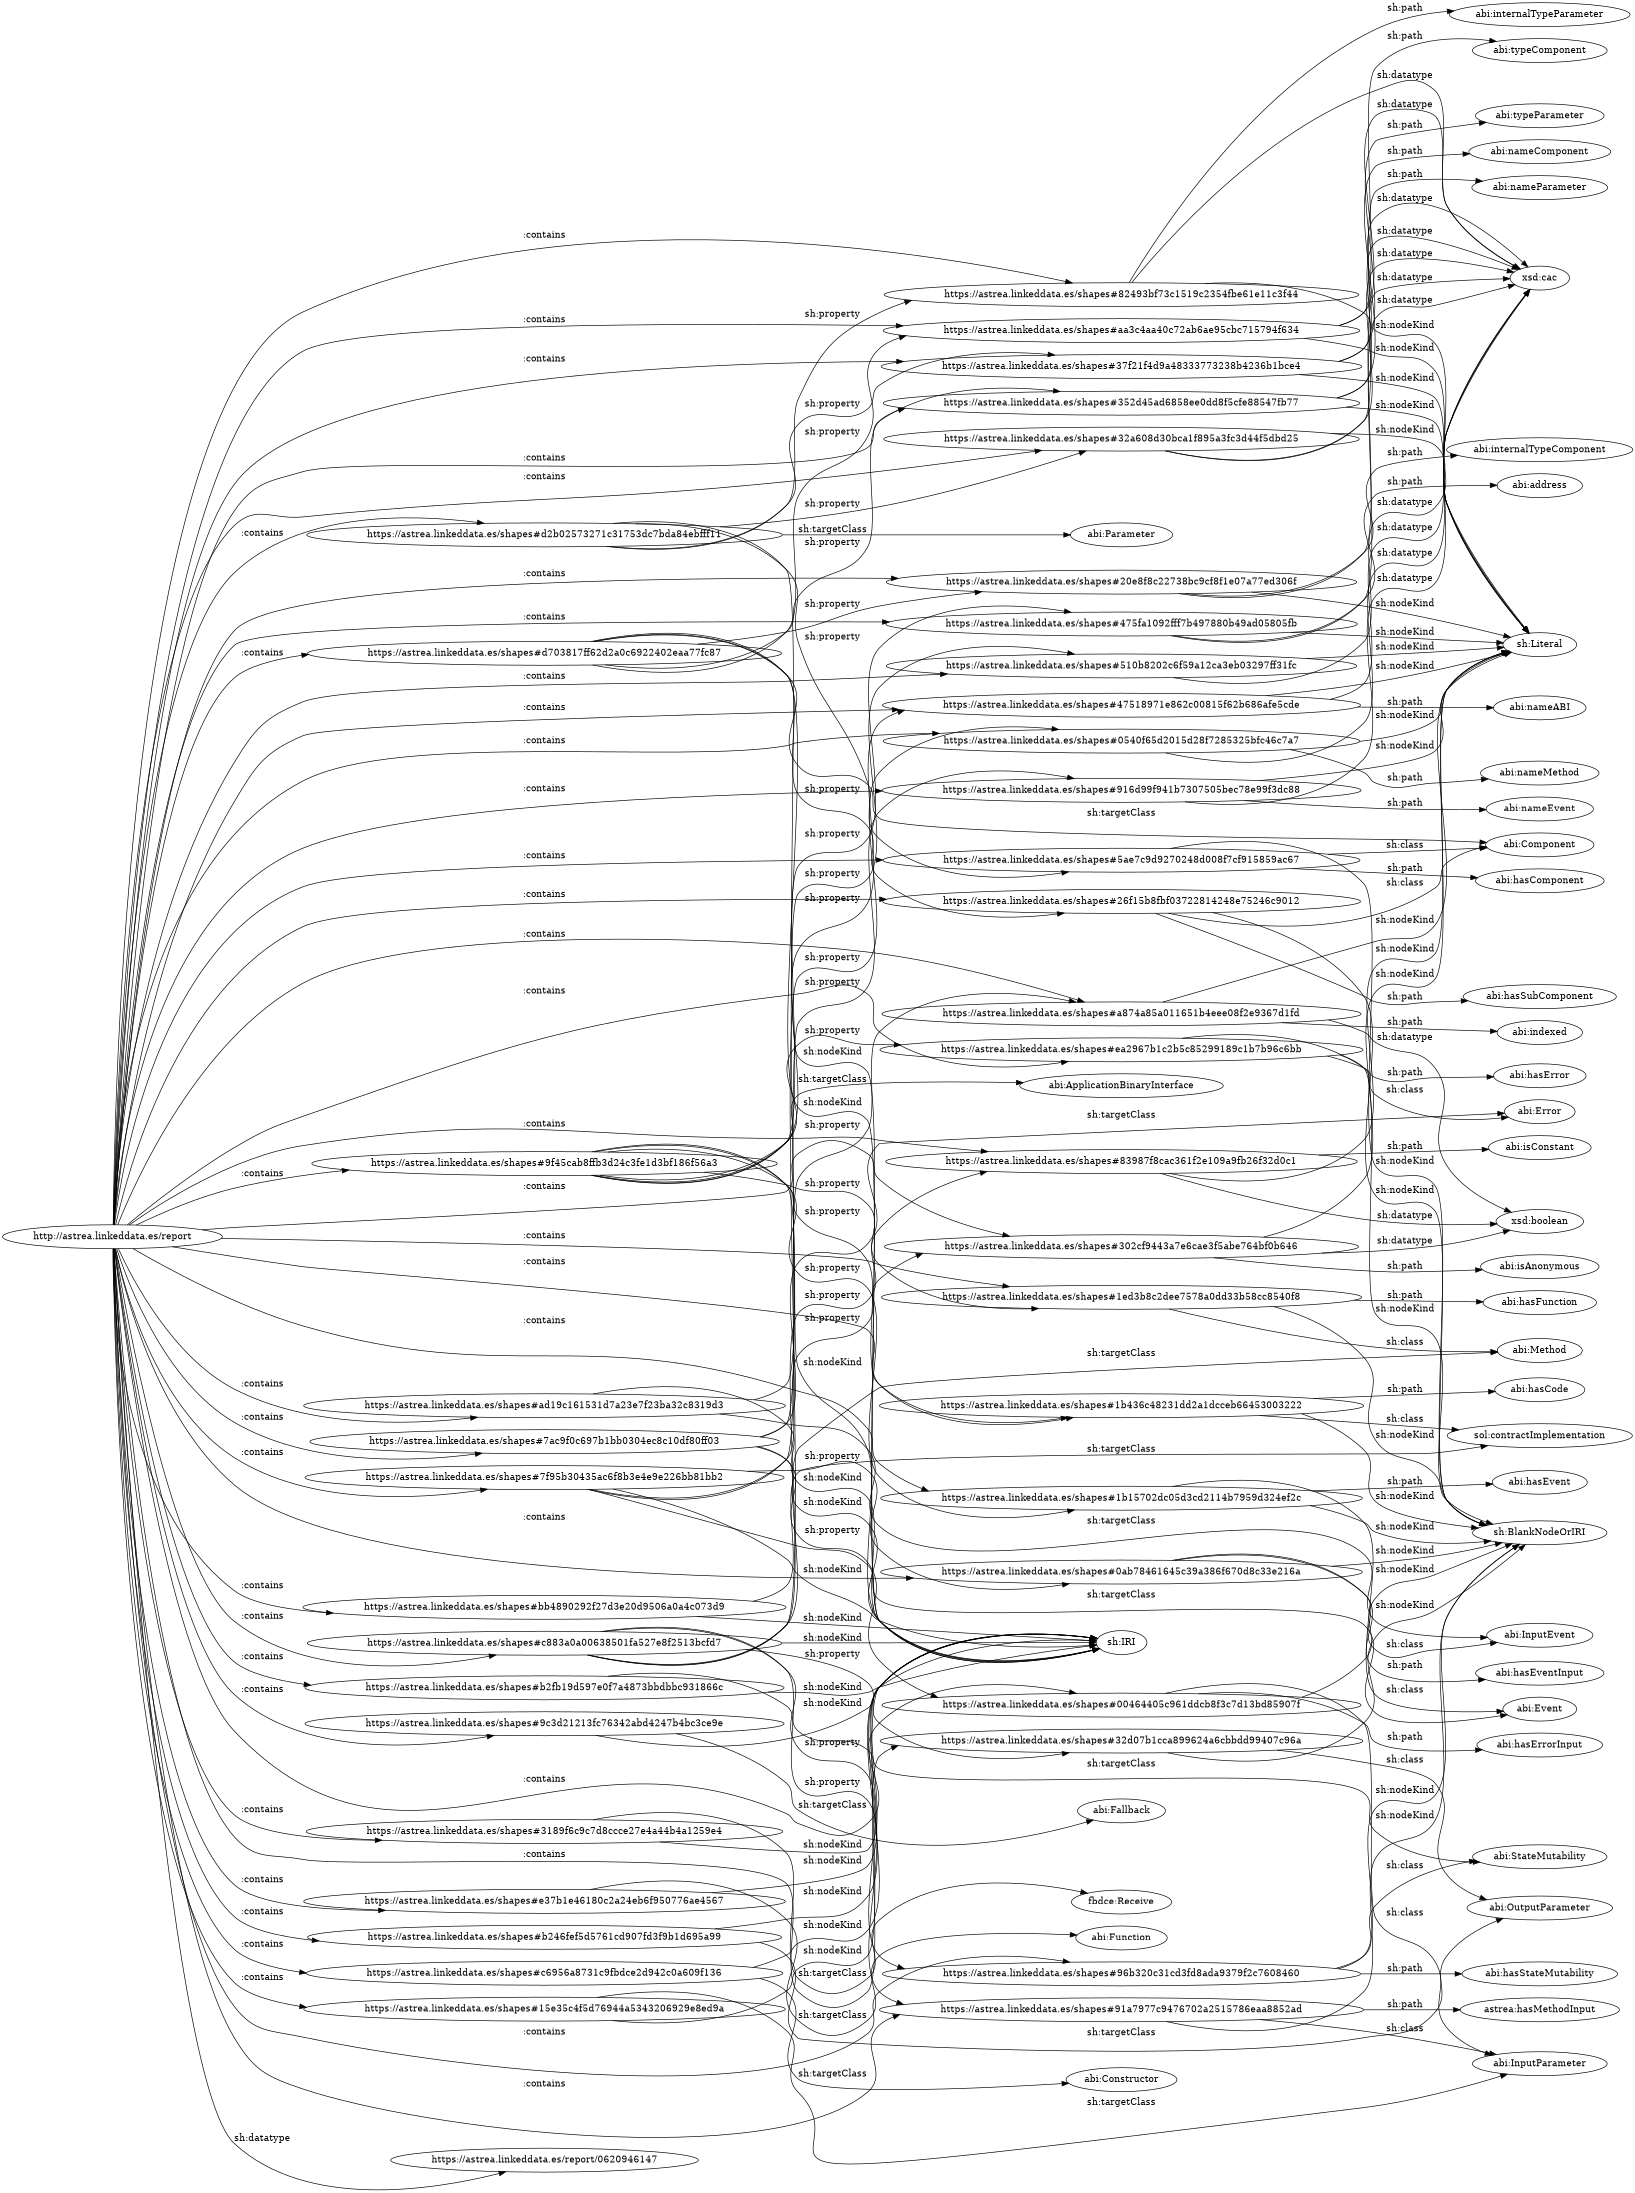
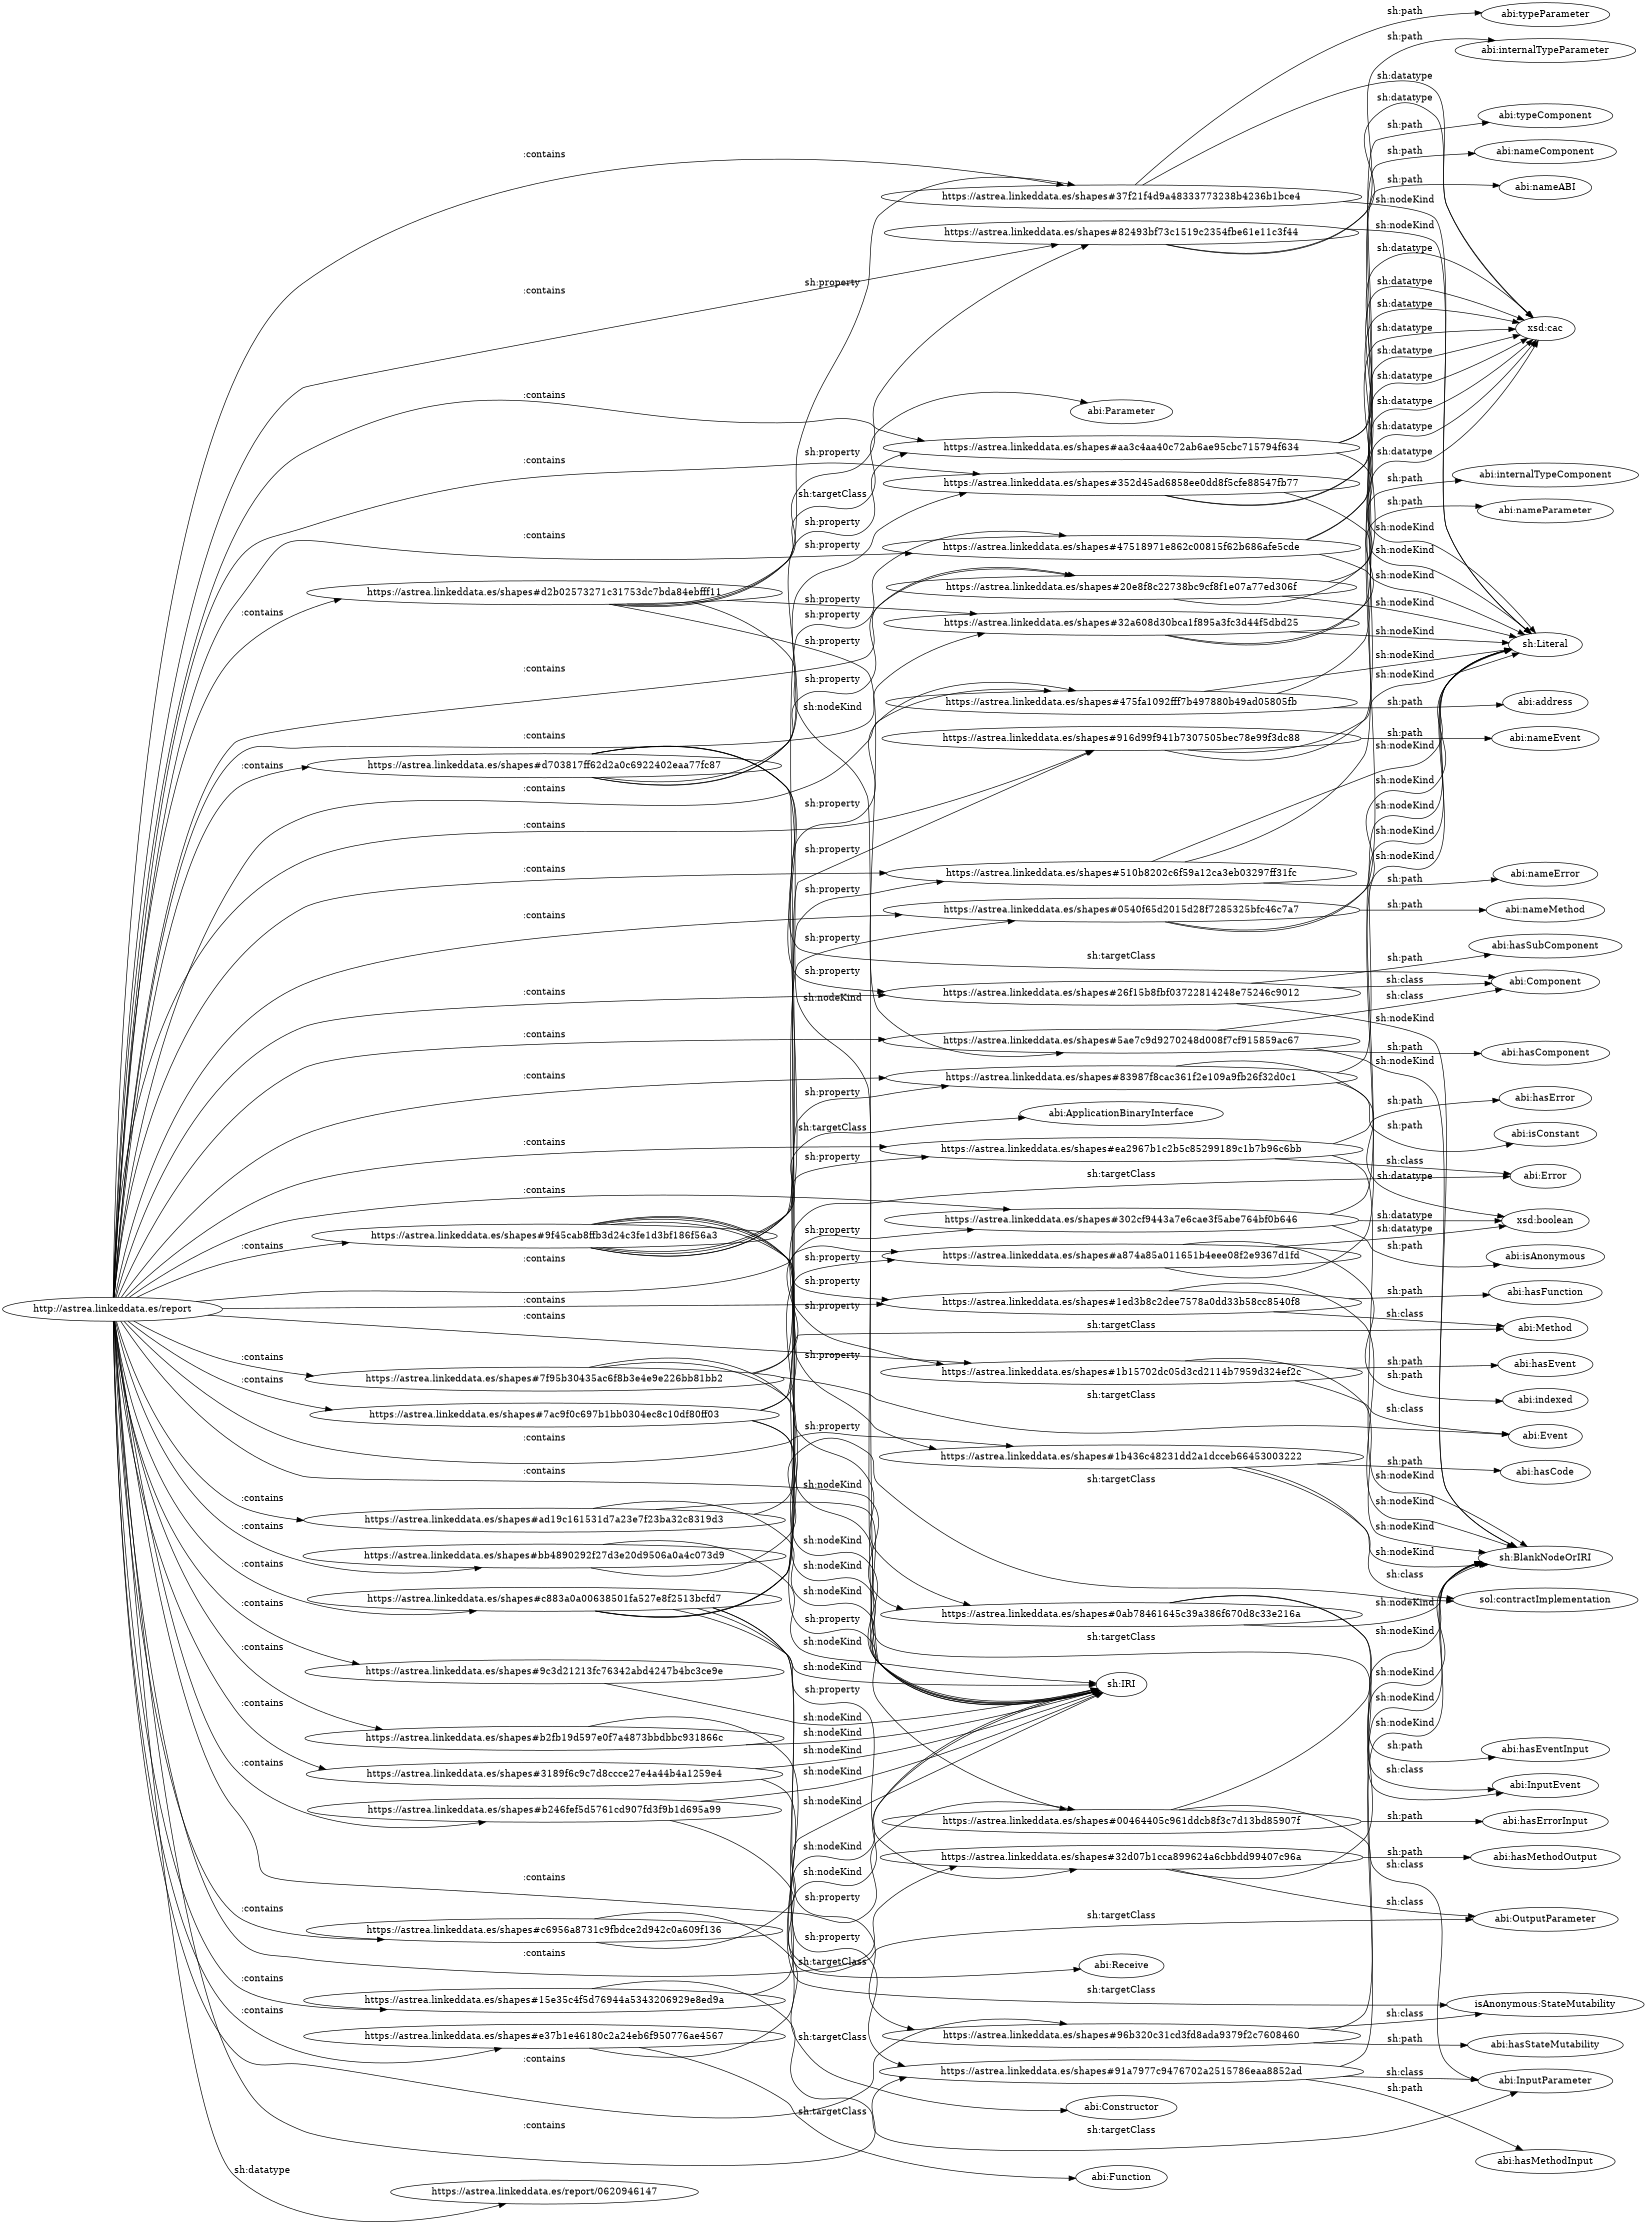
none -> (1545, 874)
(1122, 1811) -> none
(1540, 1857) -> (1545, 2005)
none -> (1545, 1857)
(1122, 1902) -> (1122, 1966)
(1540, 2010) -> (1545, 2162)
